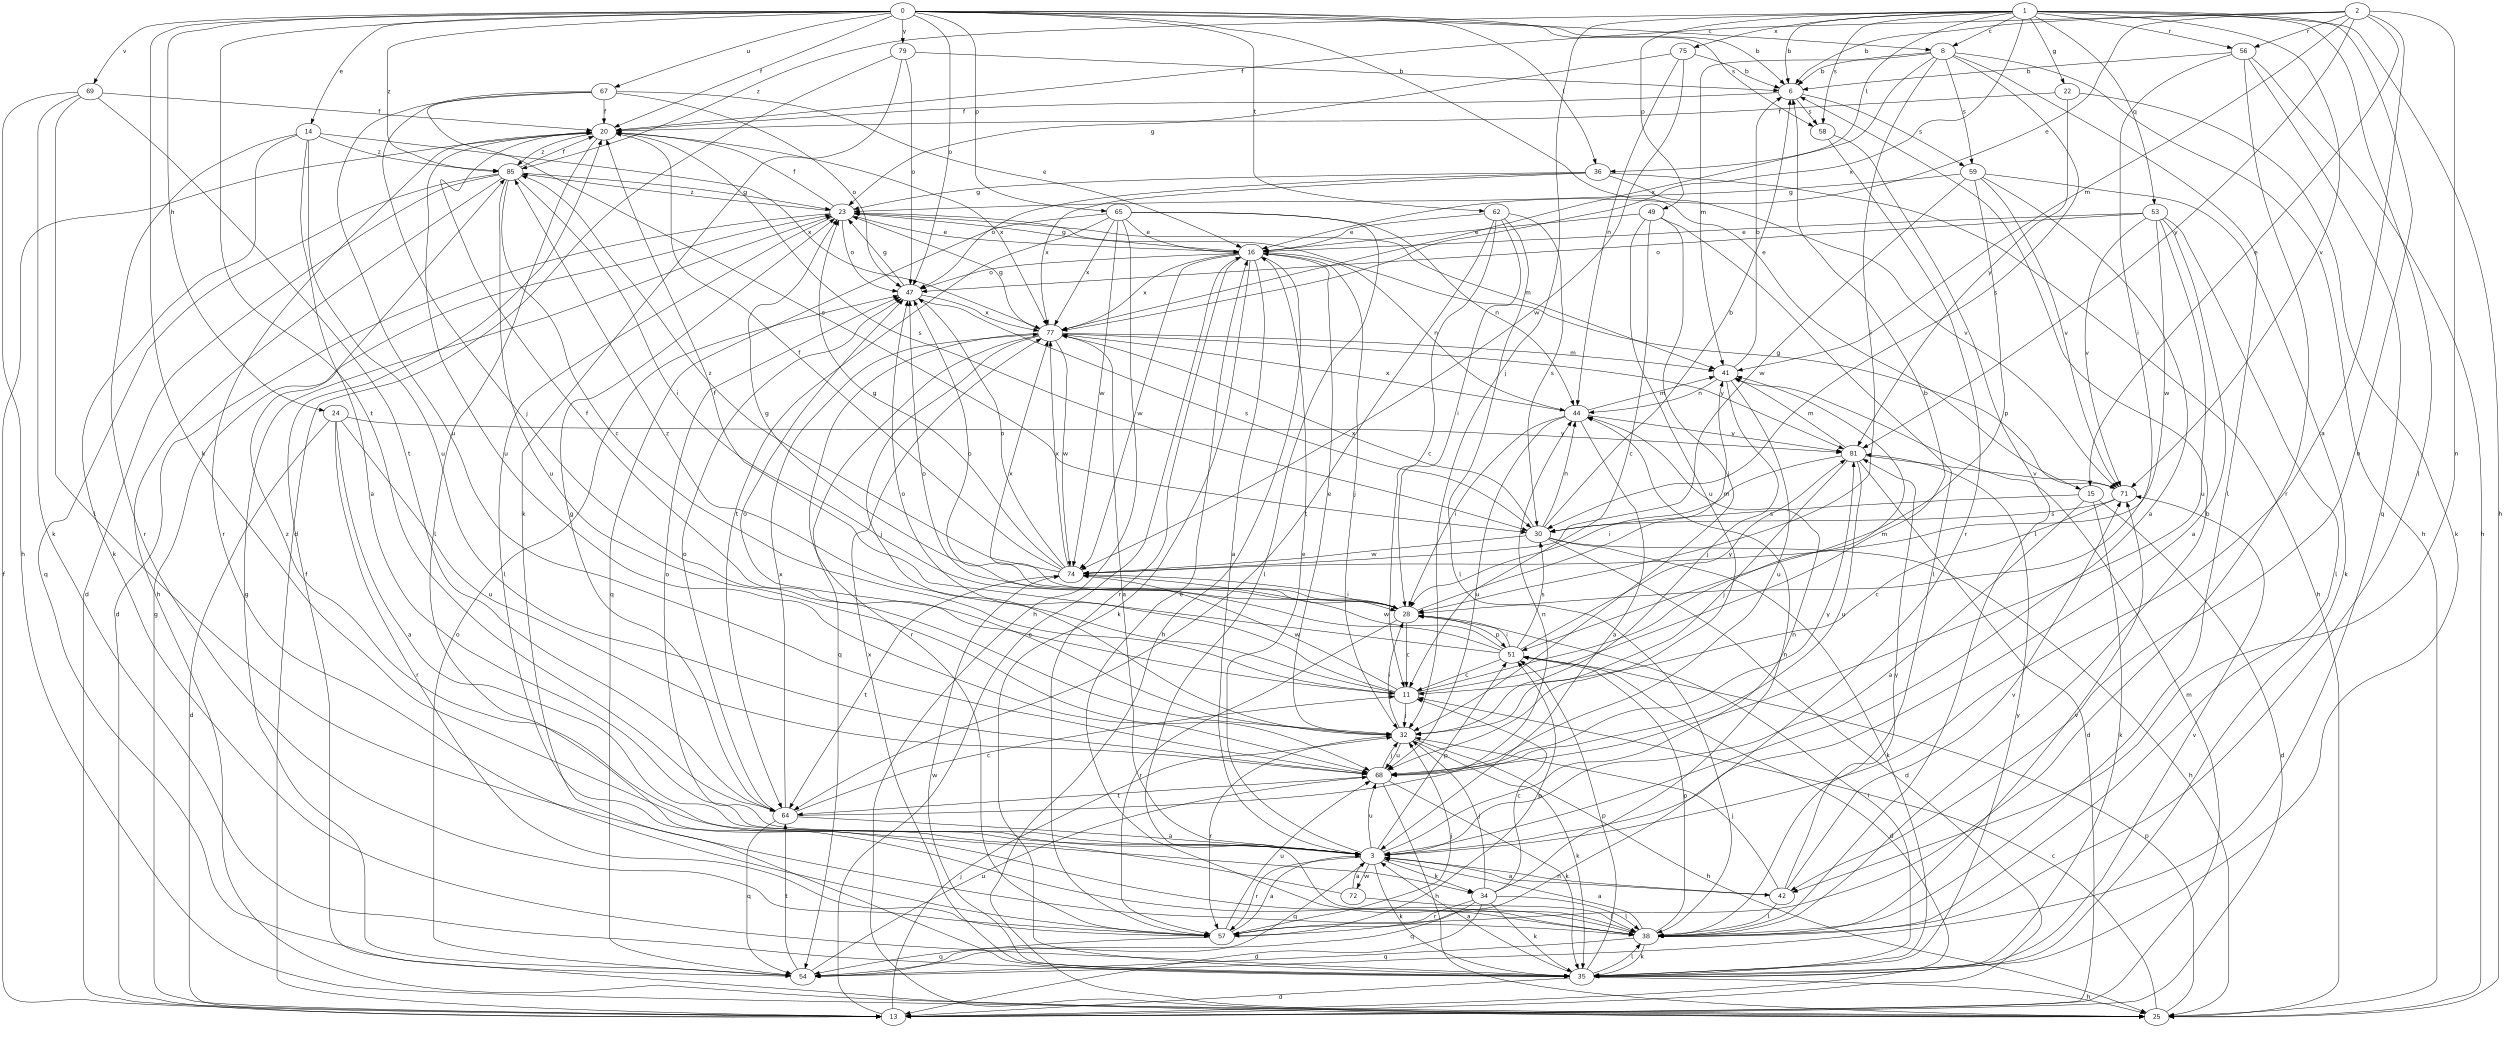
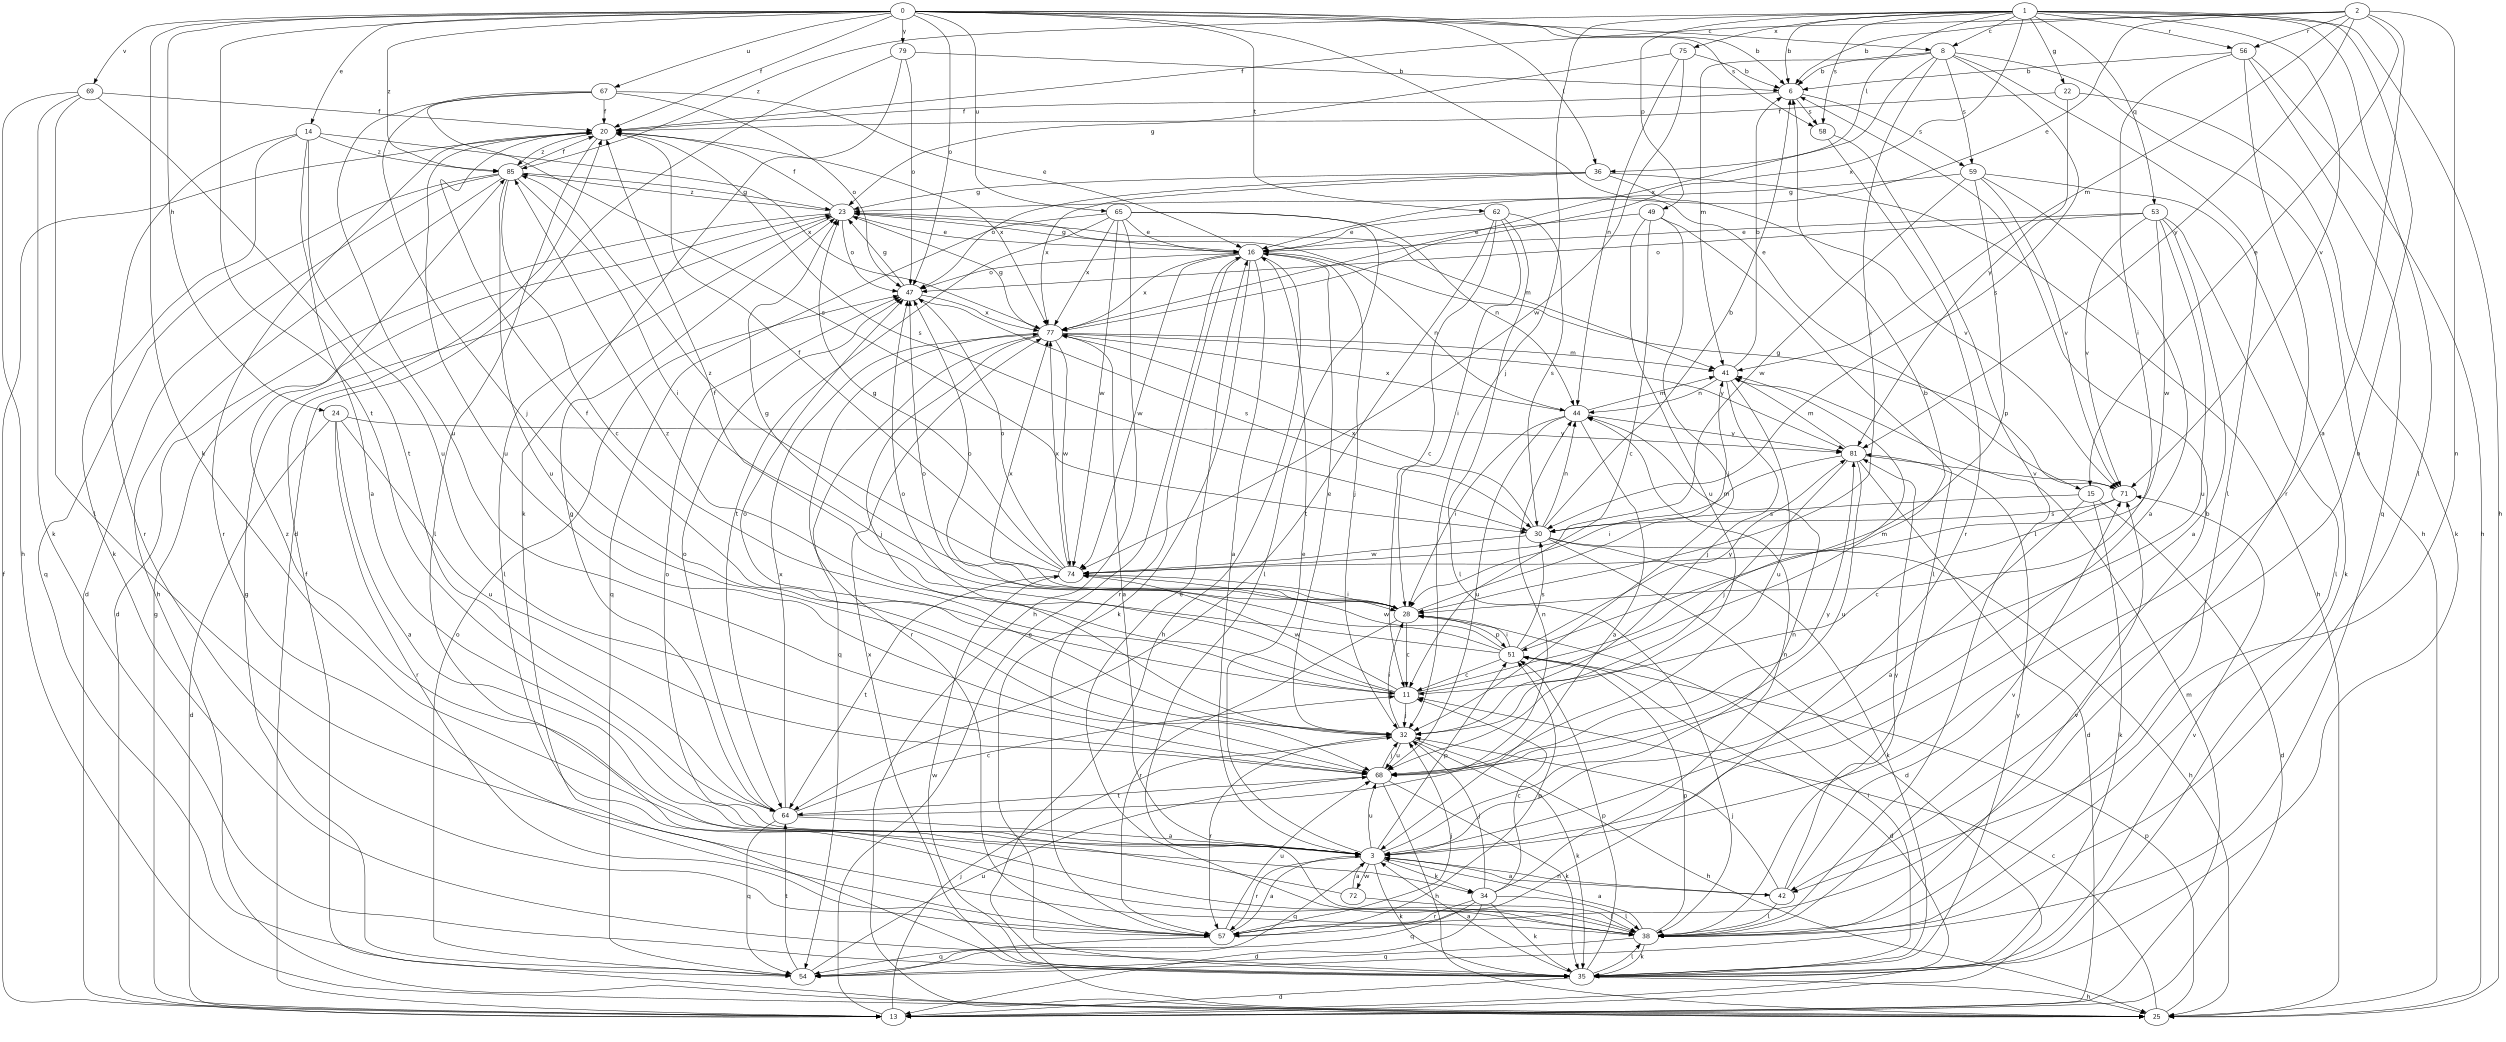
(977, 112) -> (977, 112)
